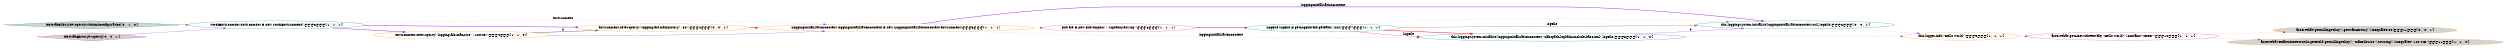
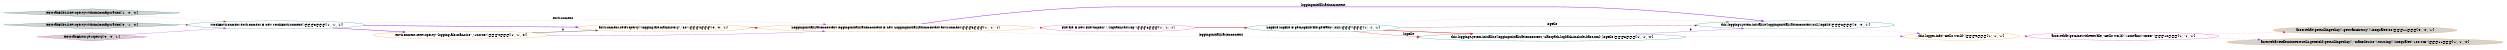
none -> (92, 13)
